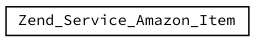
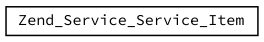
(127, 21) -> (132, 21)
